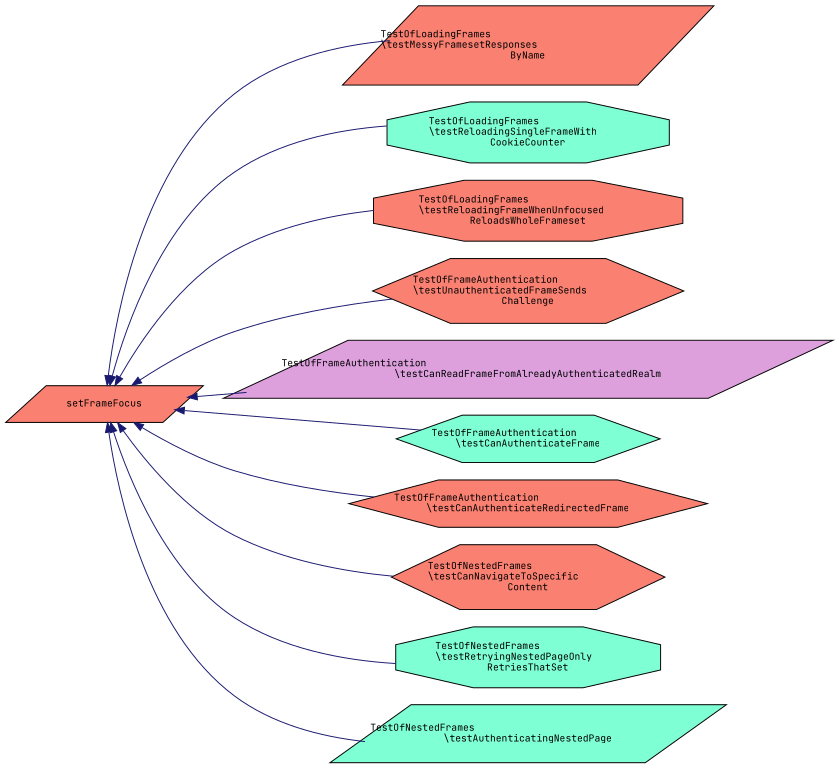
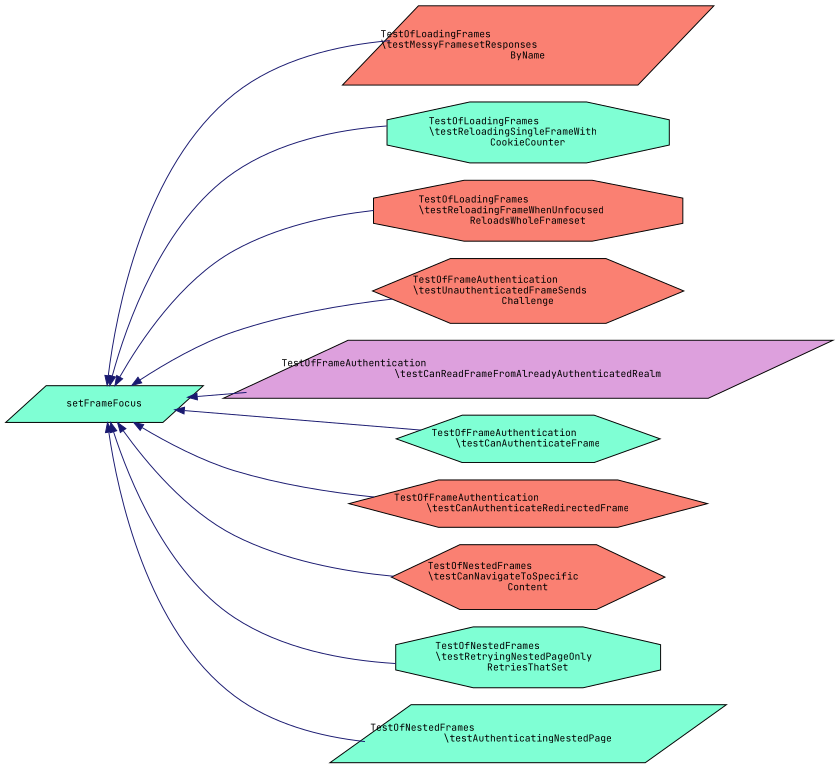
(105, 404) -> (105, 404)
